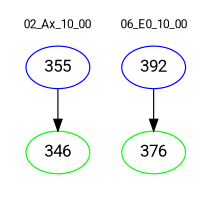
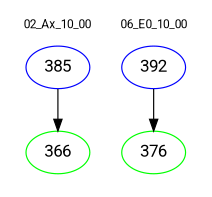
(58, 67) -> (58, 67)
(58, 152) -> (58, 152)
